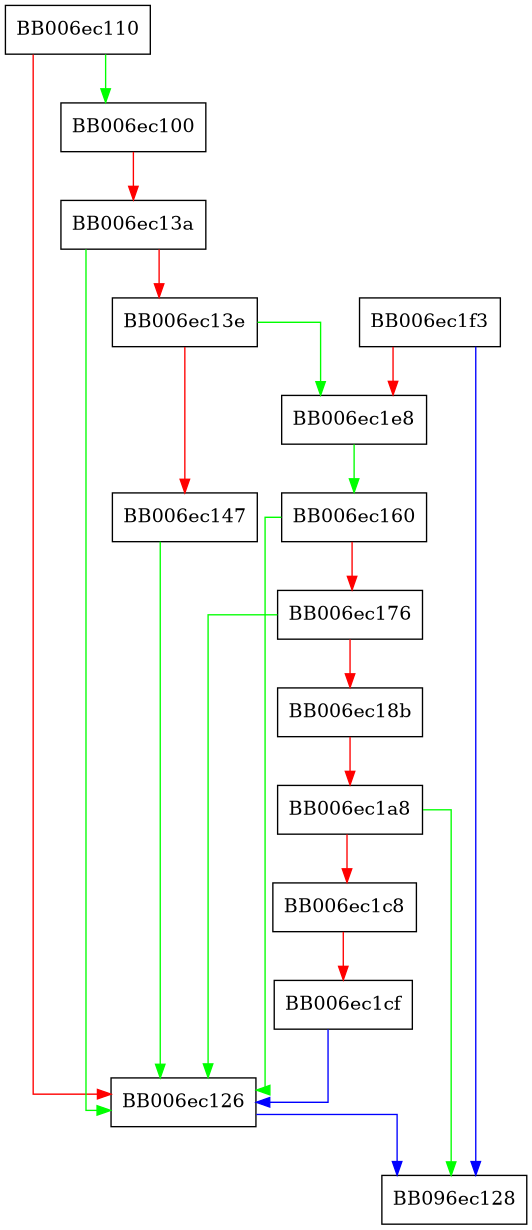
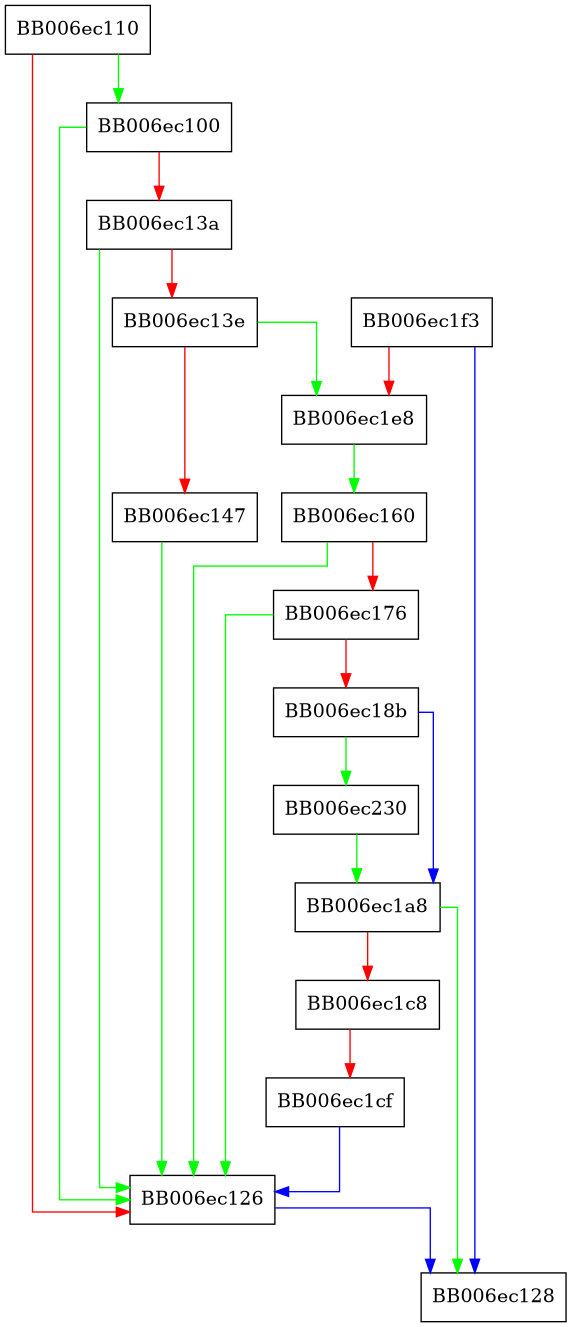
none -> (60, 679)
(350, 754) -> (433, 783)
none -> (346, 810)
(454, 1200) -> (494, 1297)
